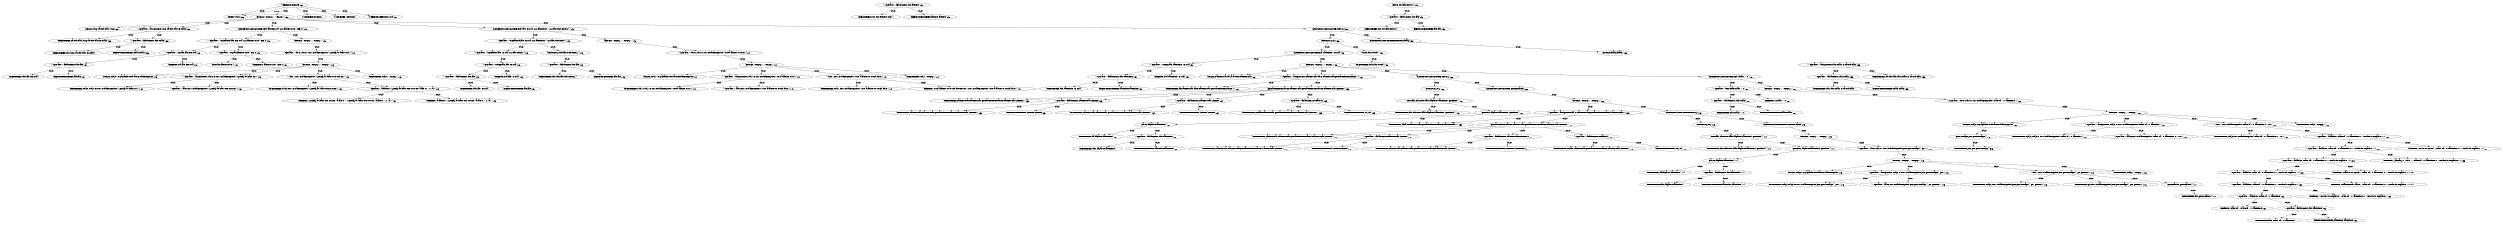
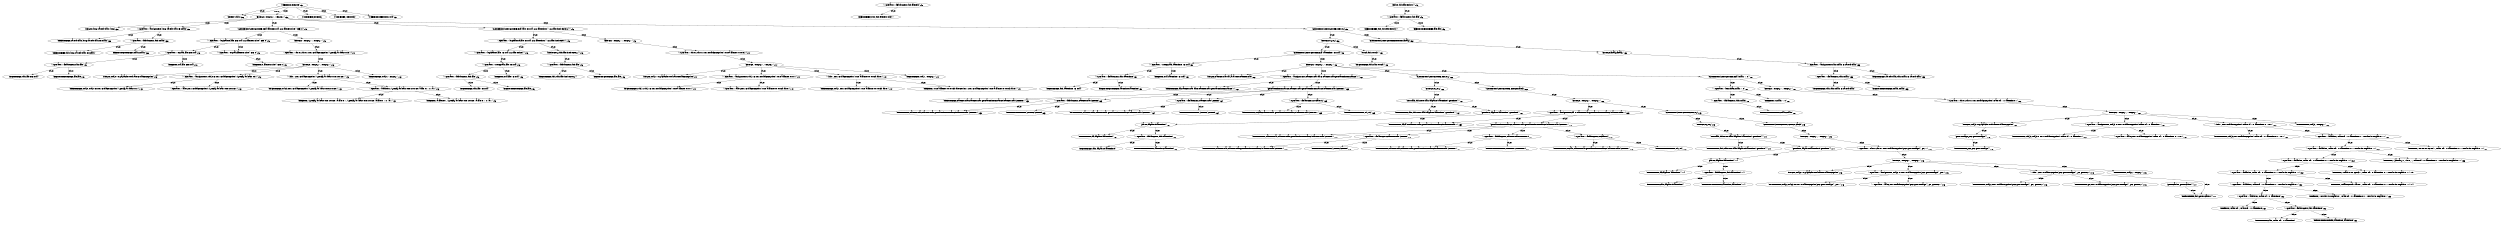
(930, 17) -> none
none -> (1718, 59)
(224, 65) -> none
(1730, 113) -> none
(1992, 148) -> (1992, 148)
(2125, 179) -> (2153, 178)
